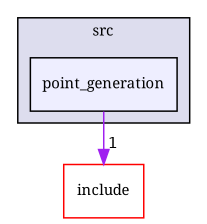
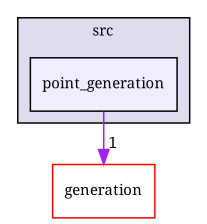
(104, 191) -> (104, 191)
